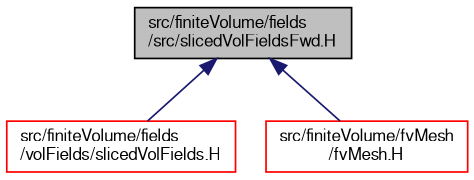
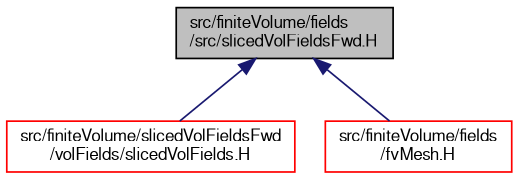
(121, 147) -> (151, 147)
(367, 147) -> (419, 147)
